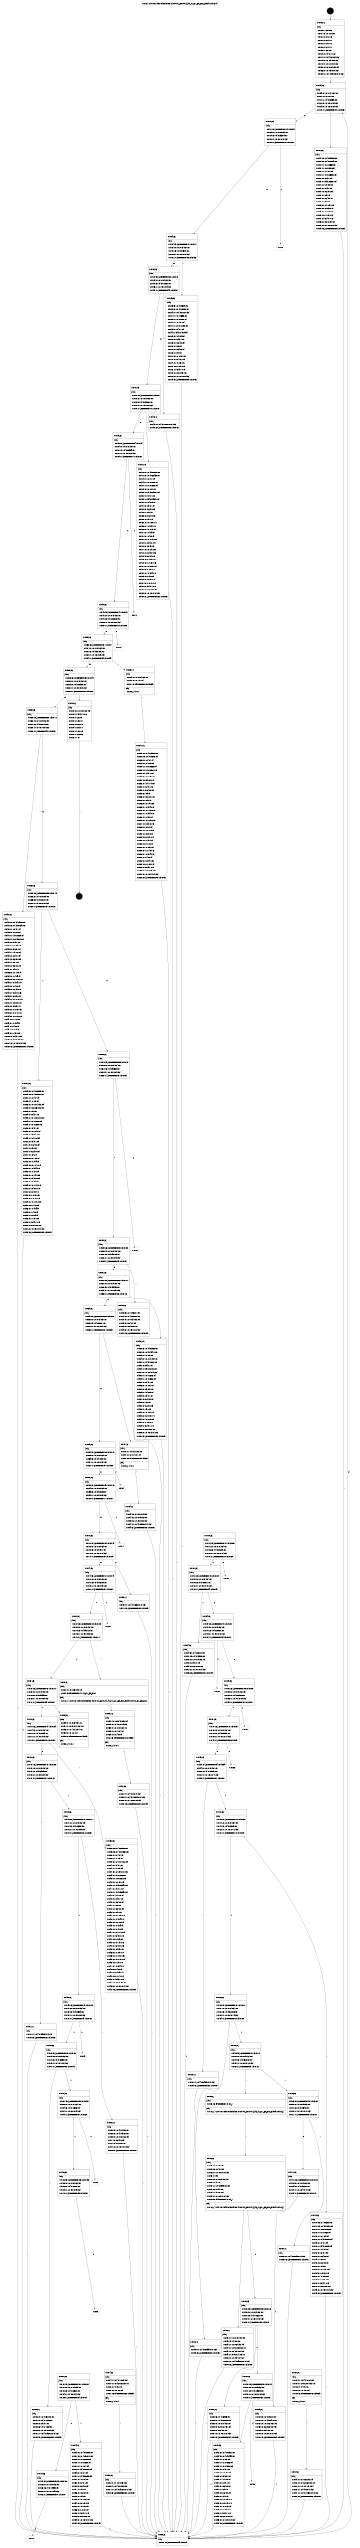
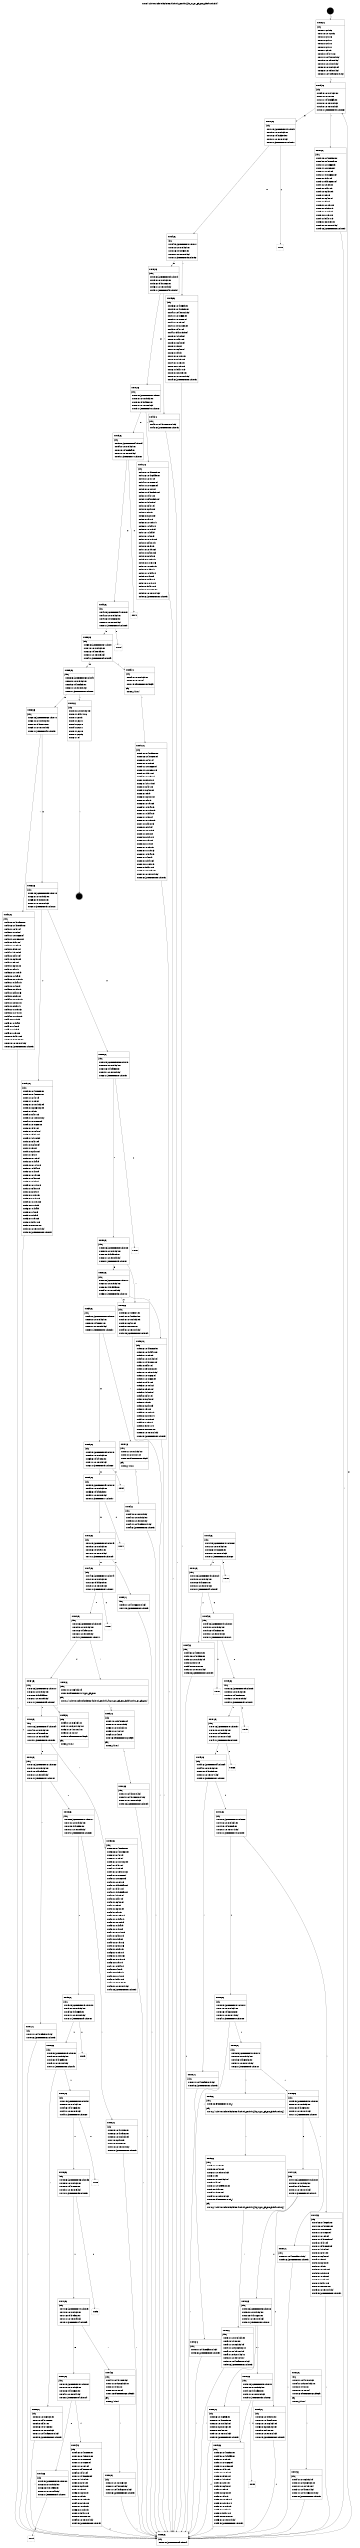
(107, 1301) -> (122, 1299)
(251, 2254) -> (263, 2238)
none -> (74, 2312)
